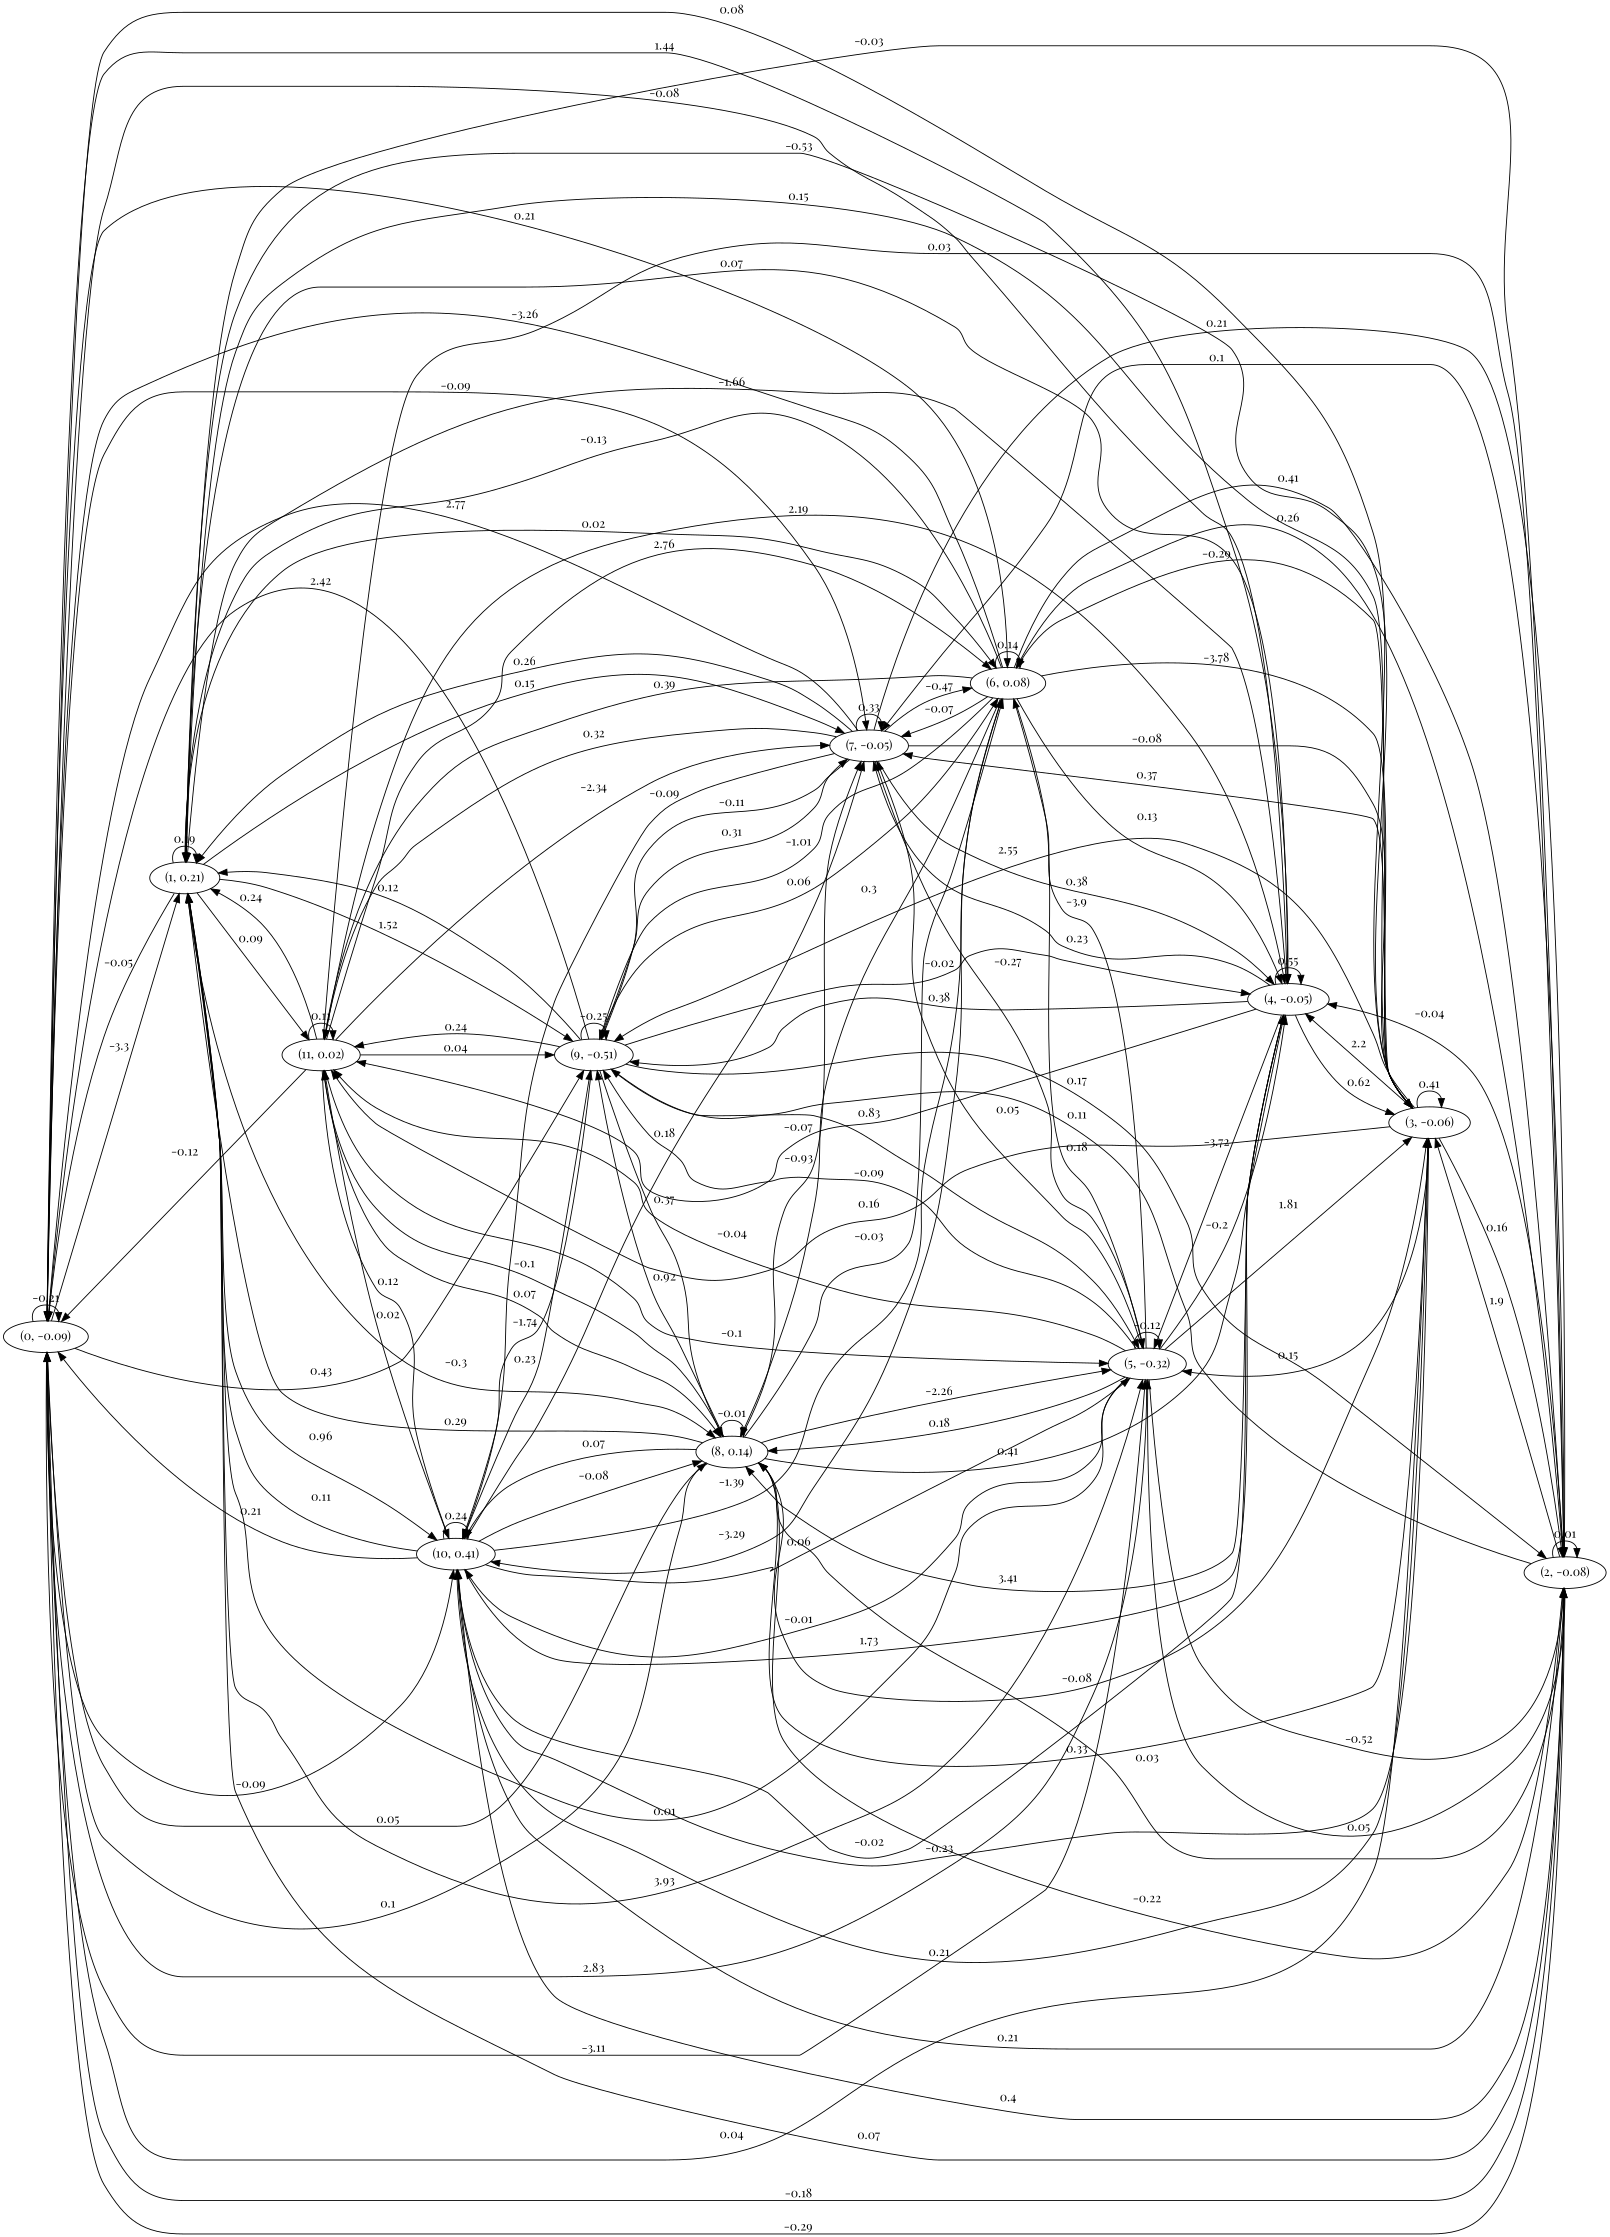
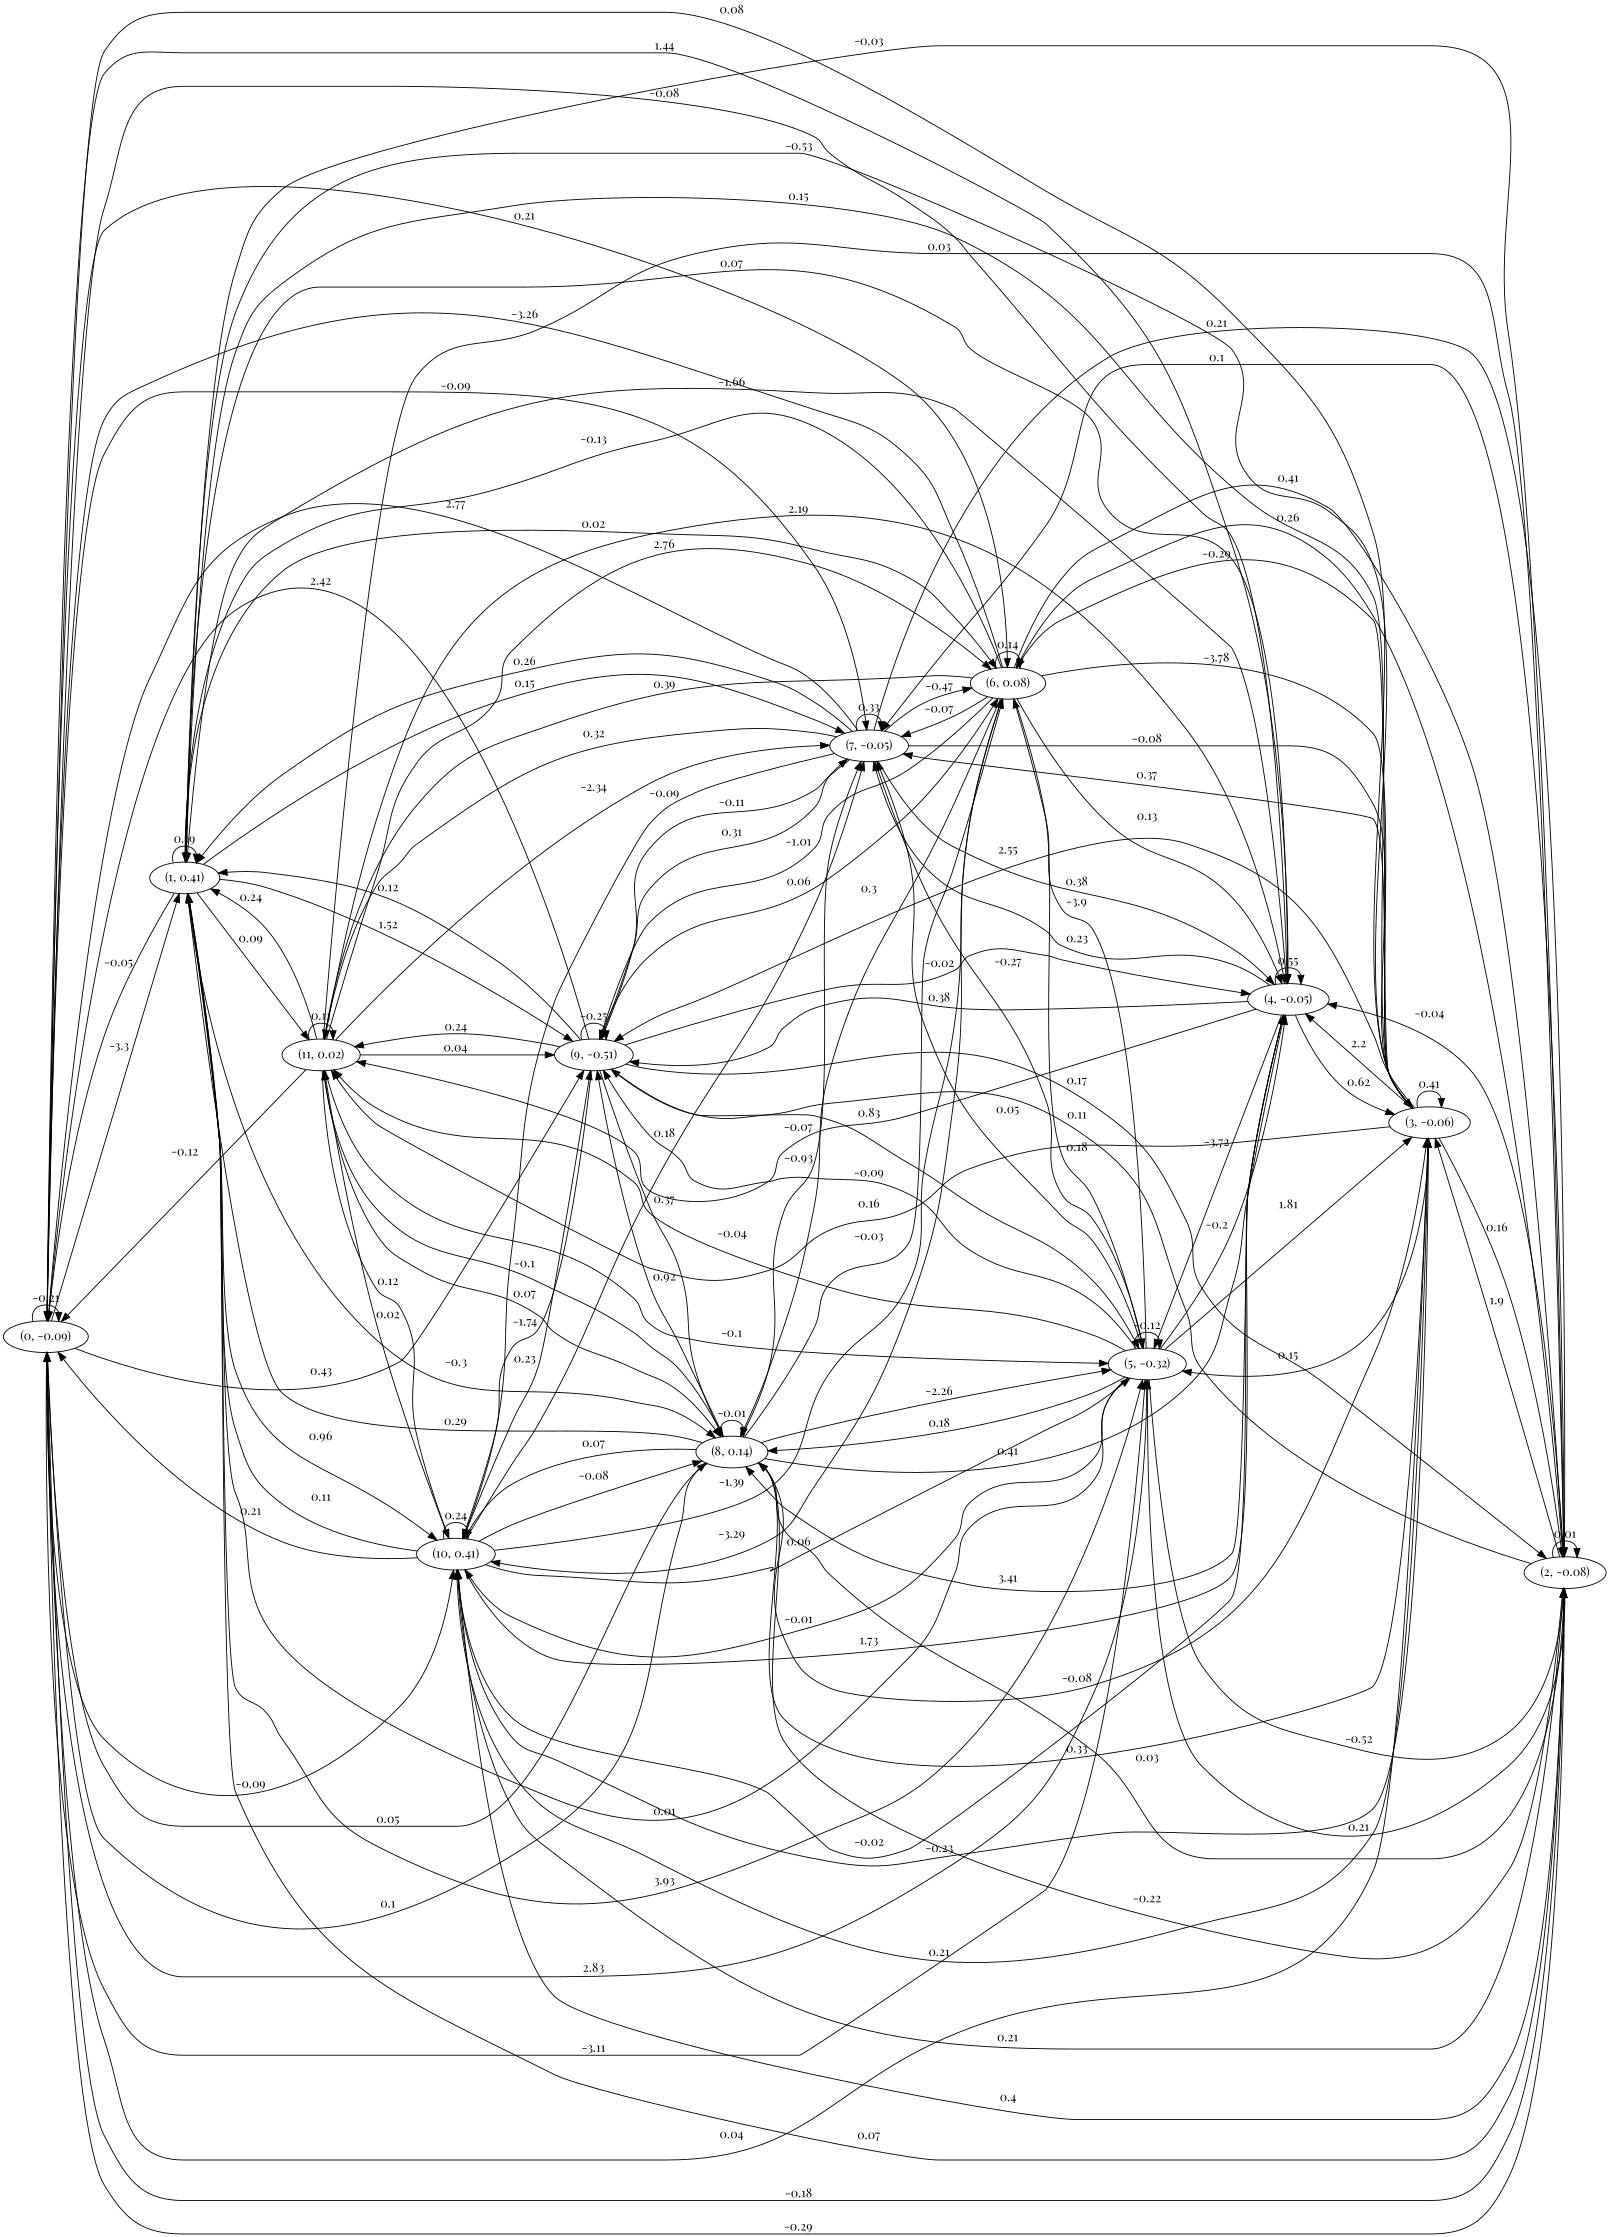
(185, 878) -> (185, 878)
(1359, 1828) -> (1359, 1828)
